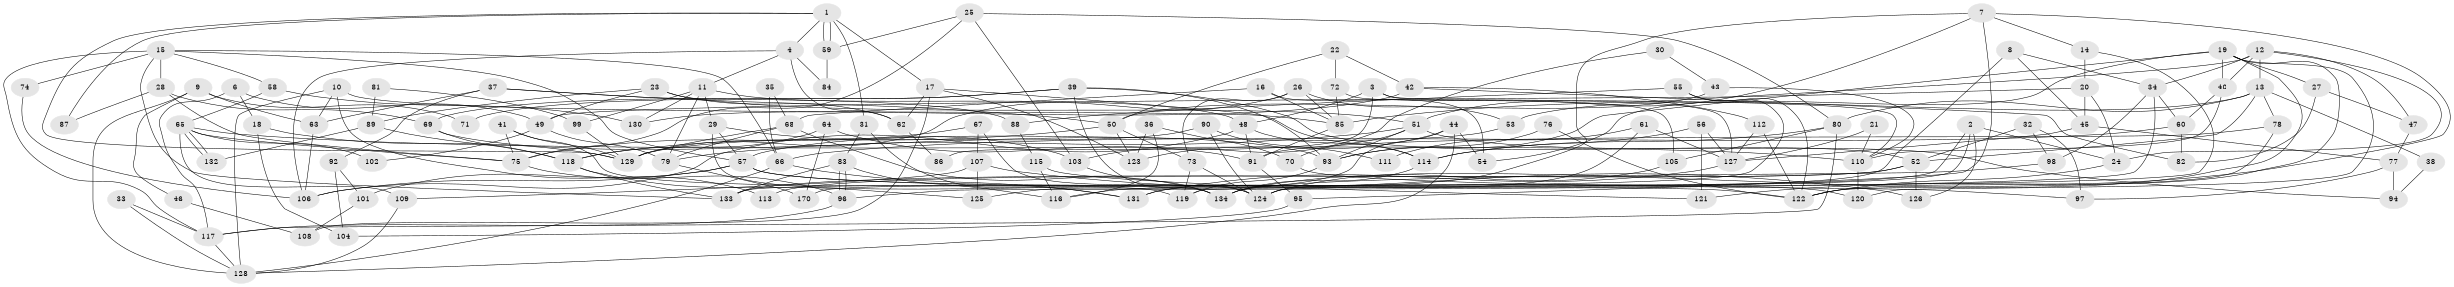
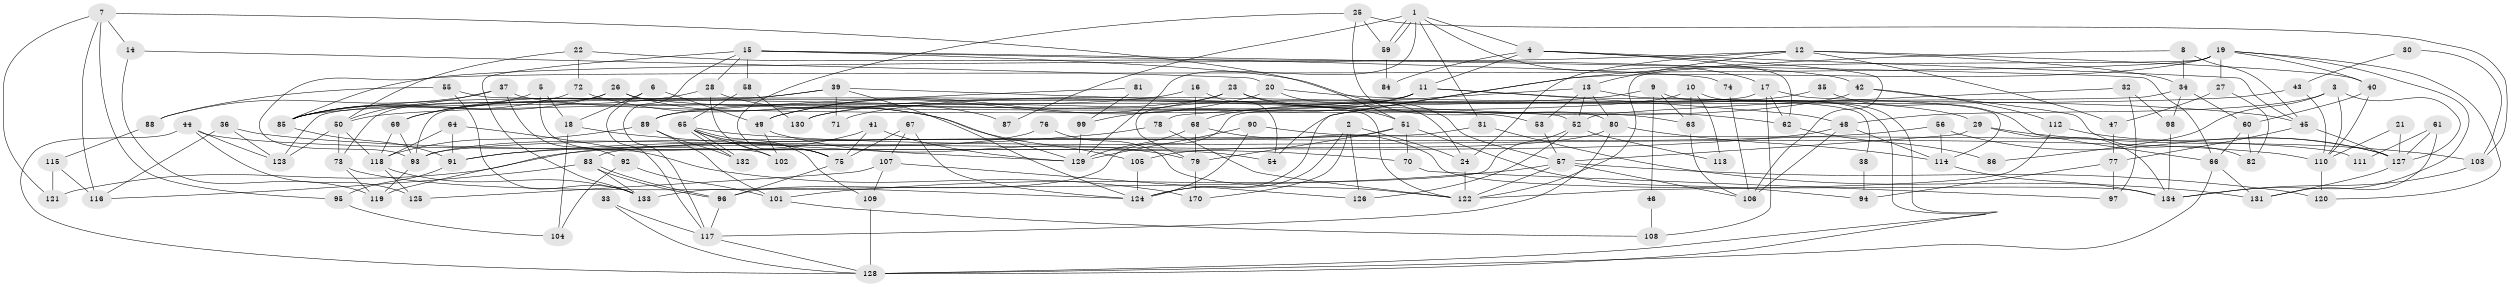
none -> (2060, 70)
none -> (541, 88)
none -> (711, 161)
